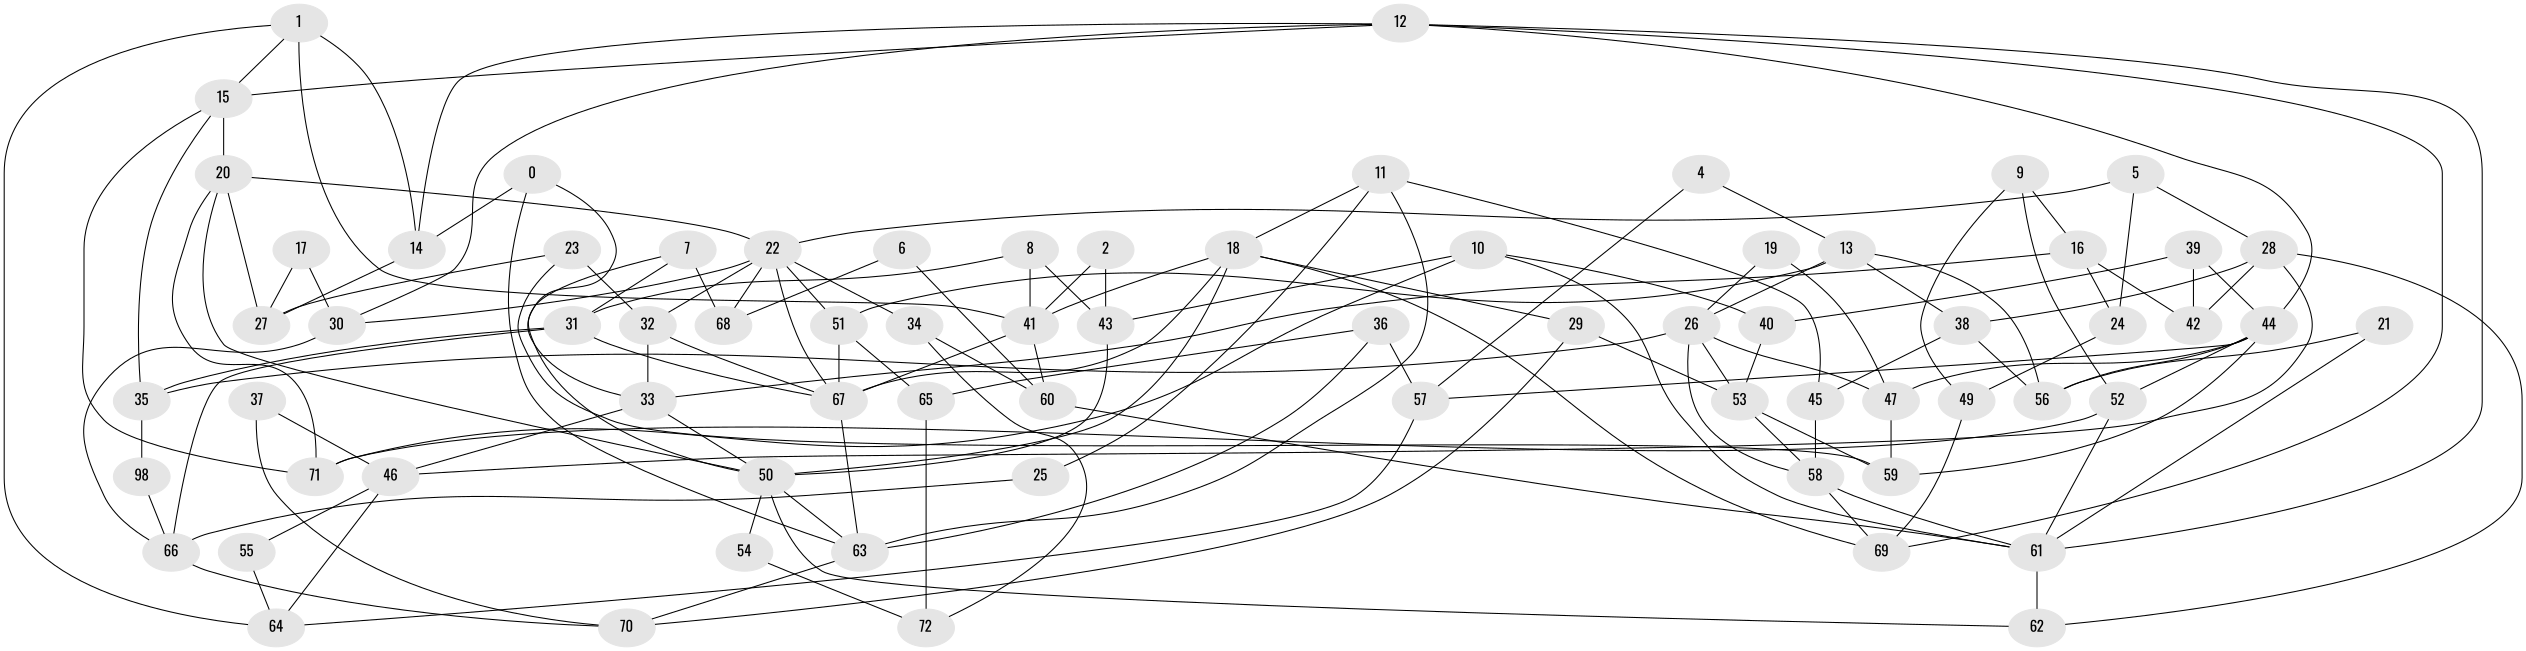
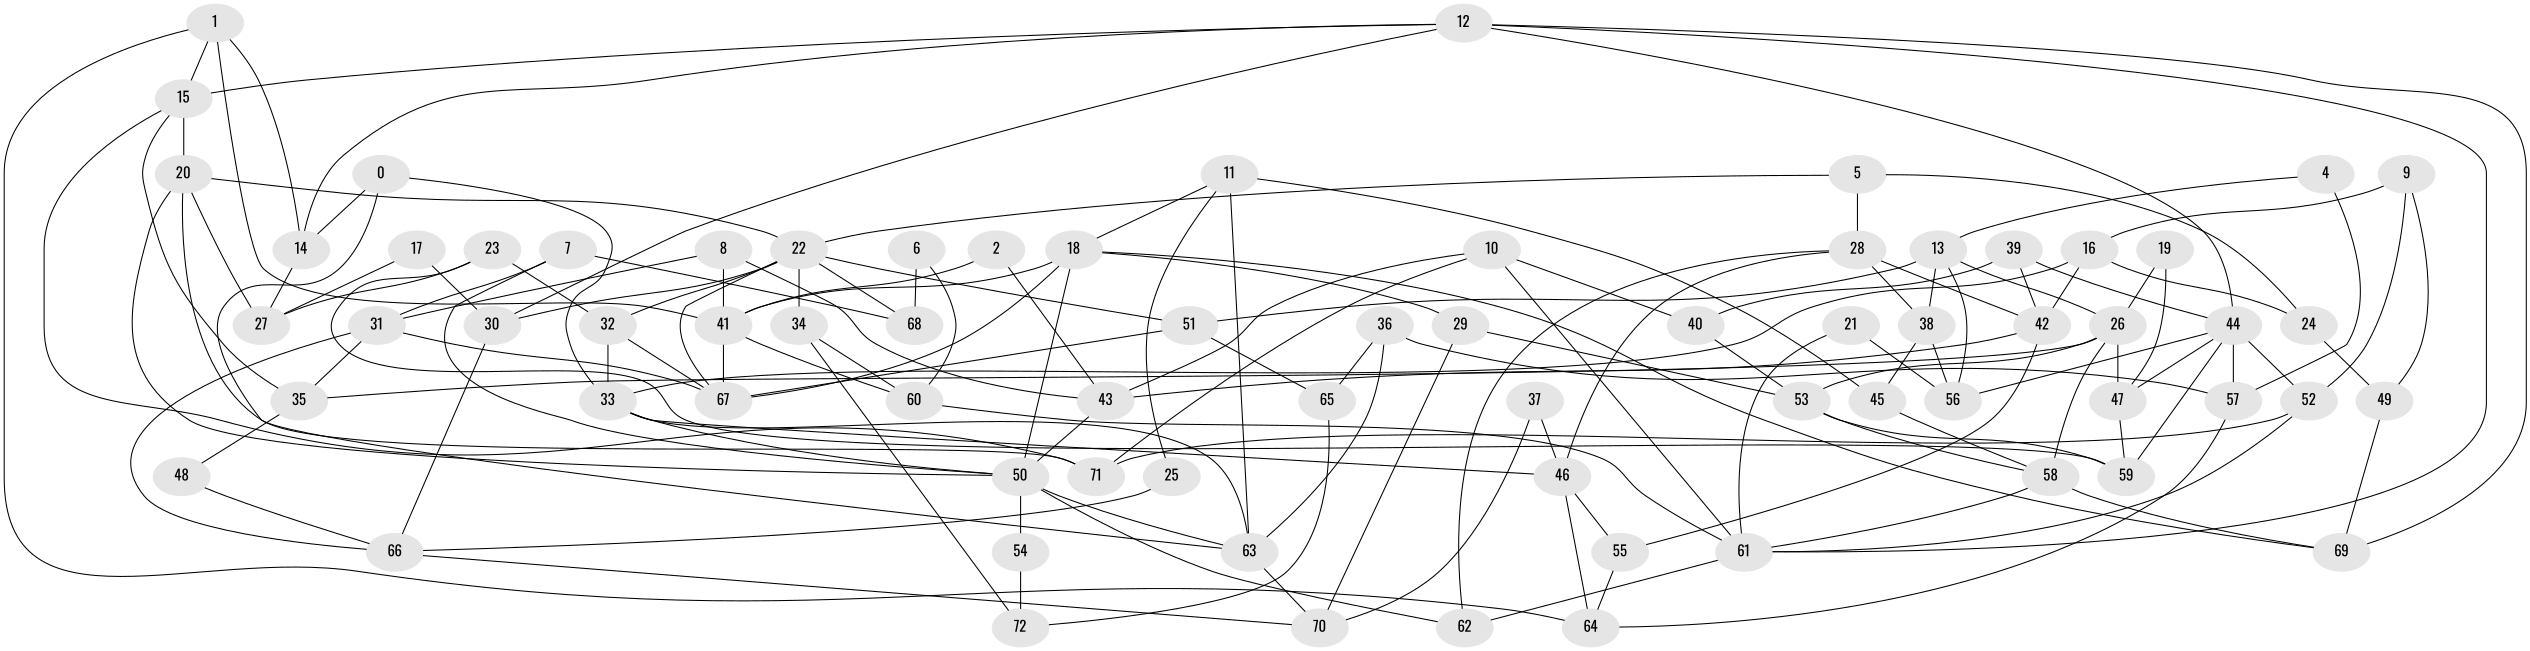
none -> (1576, 371)
(142, 477) -> (182, 477)
(850, 479) -> (965, 422)
none -> (1865, 479)
